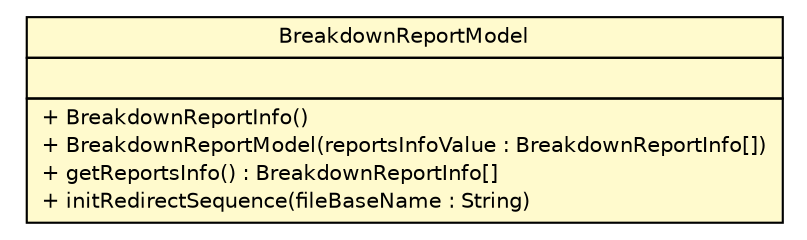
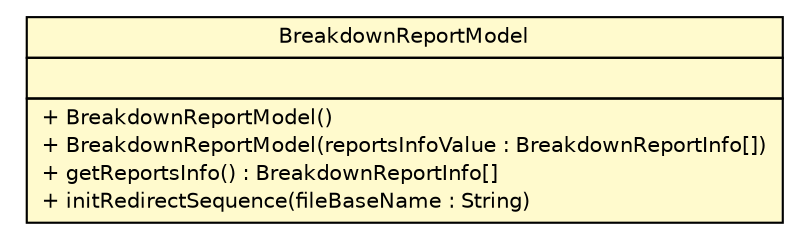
(176, 118) -> (187, 118)
